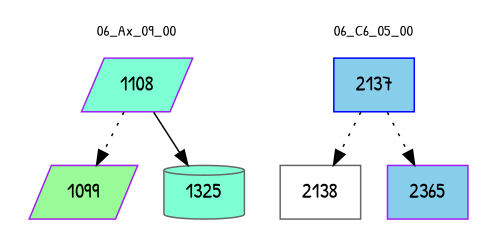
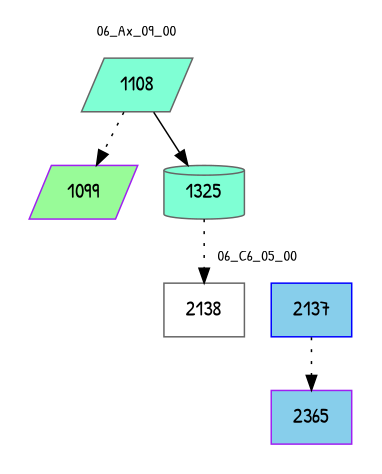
(137, 85) -> (137, 85)
(351, 132) -> (204, 252)
